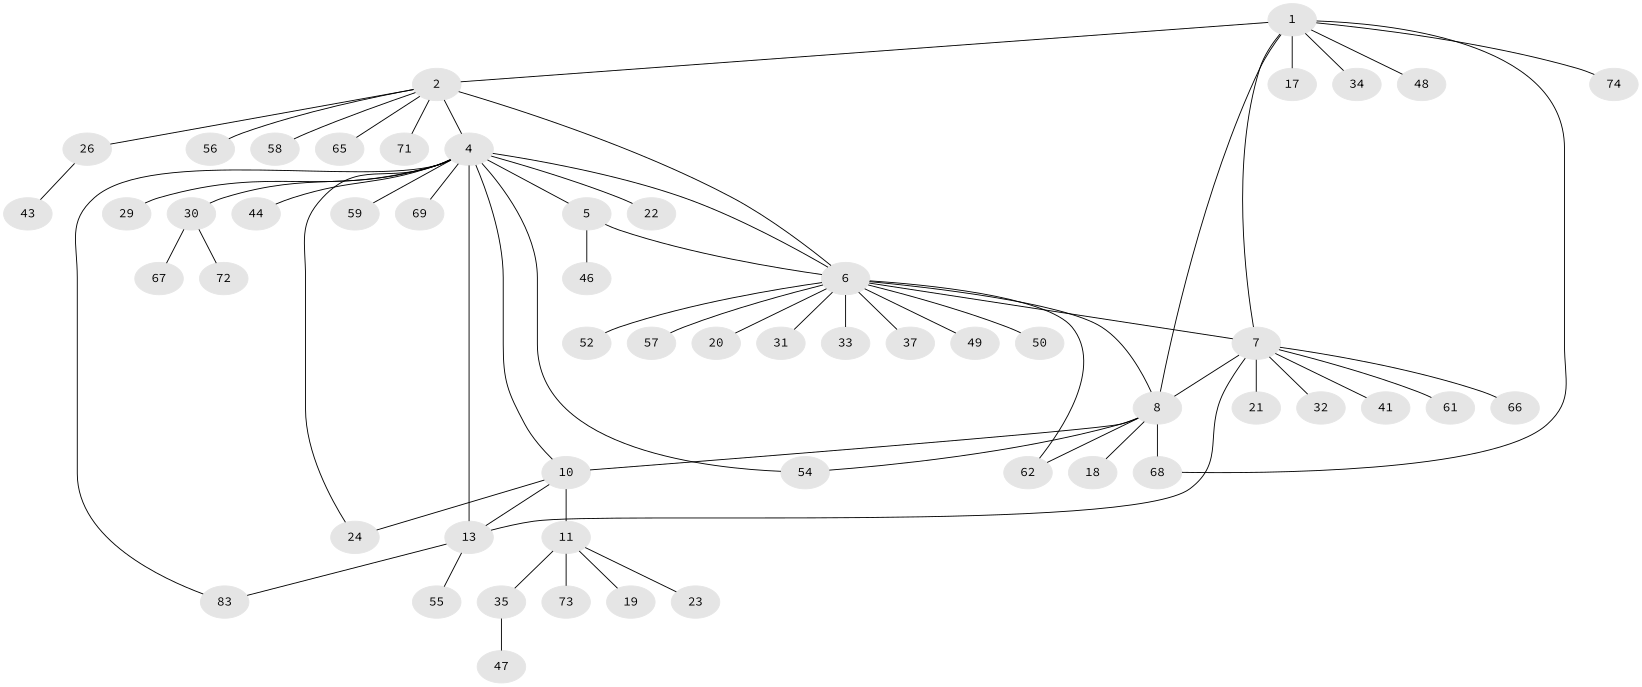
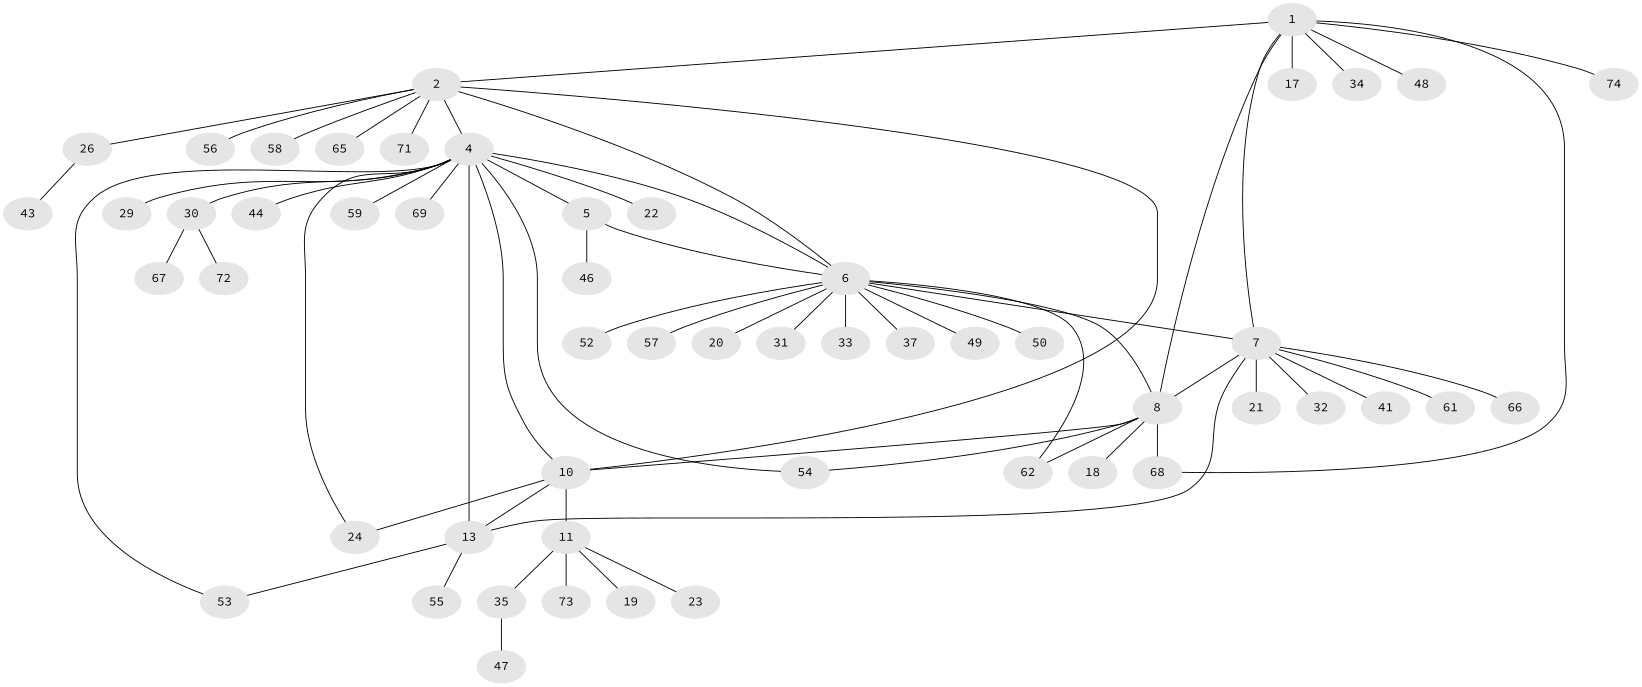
none -> (1147, 202)
(225, 602) -> (225, 602)
